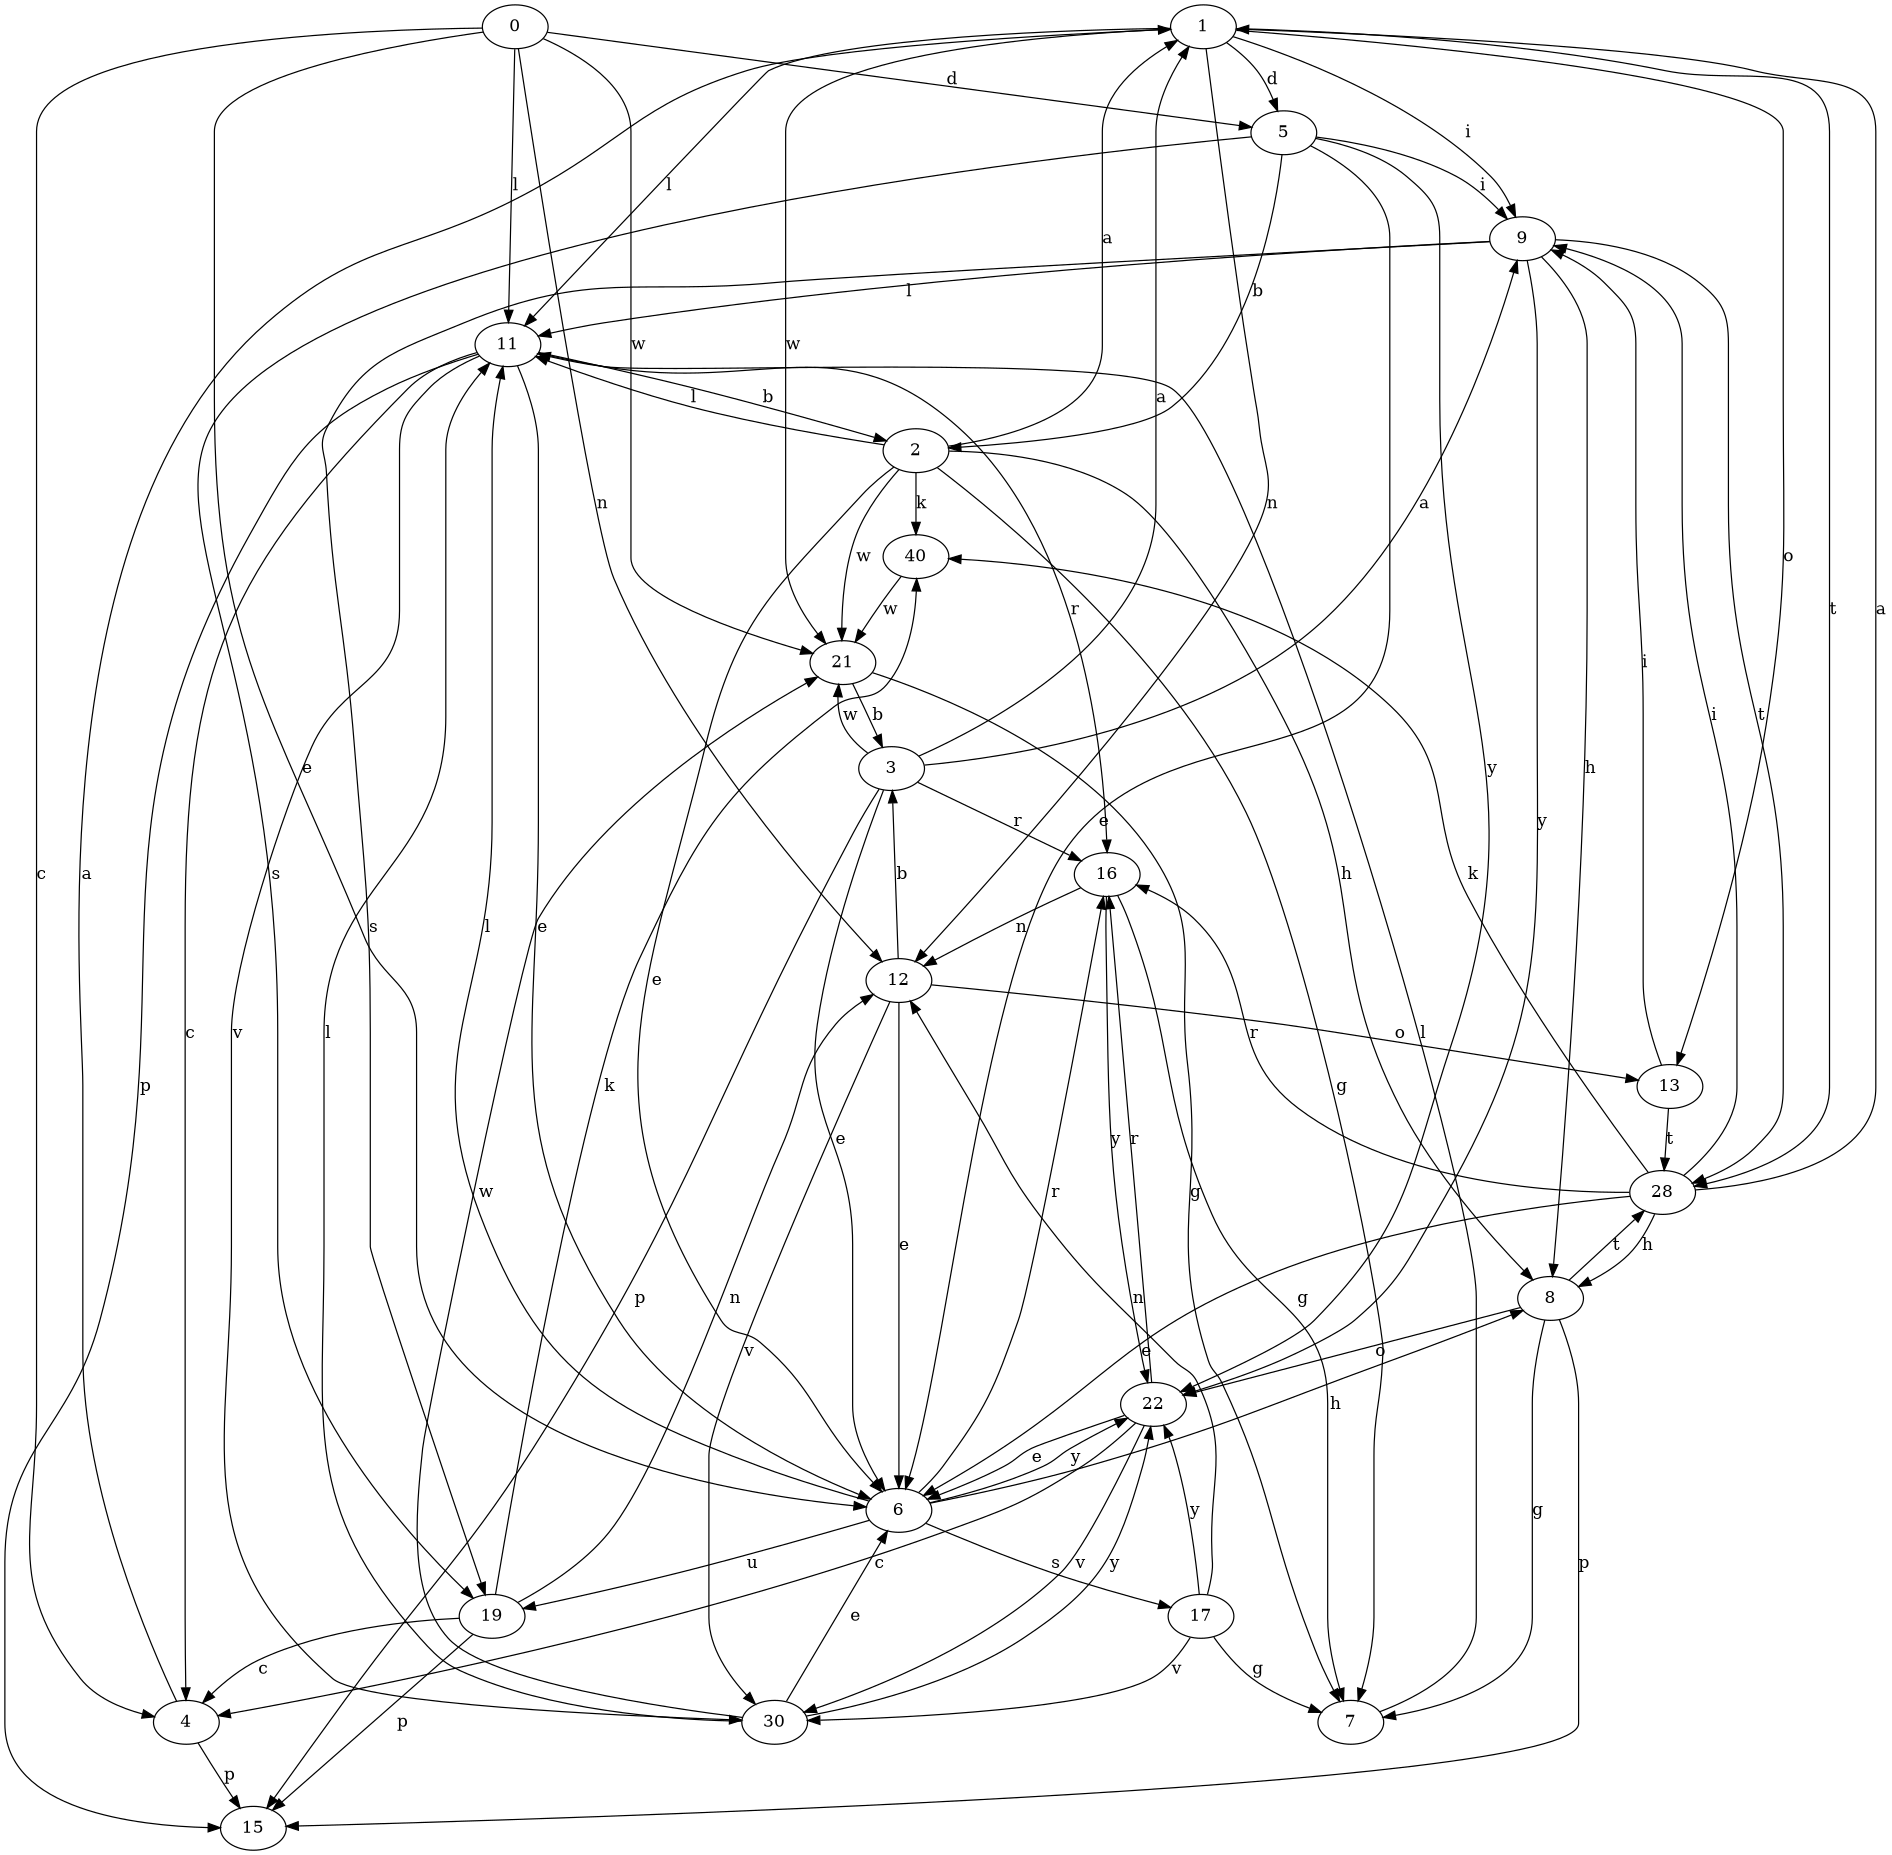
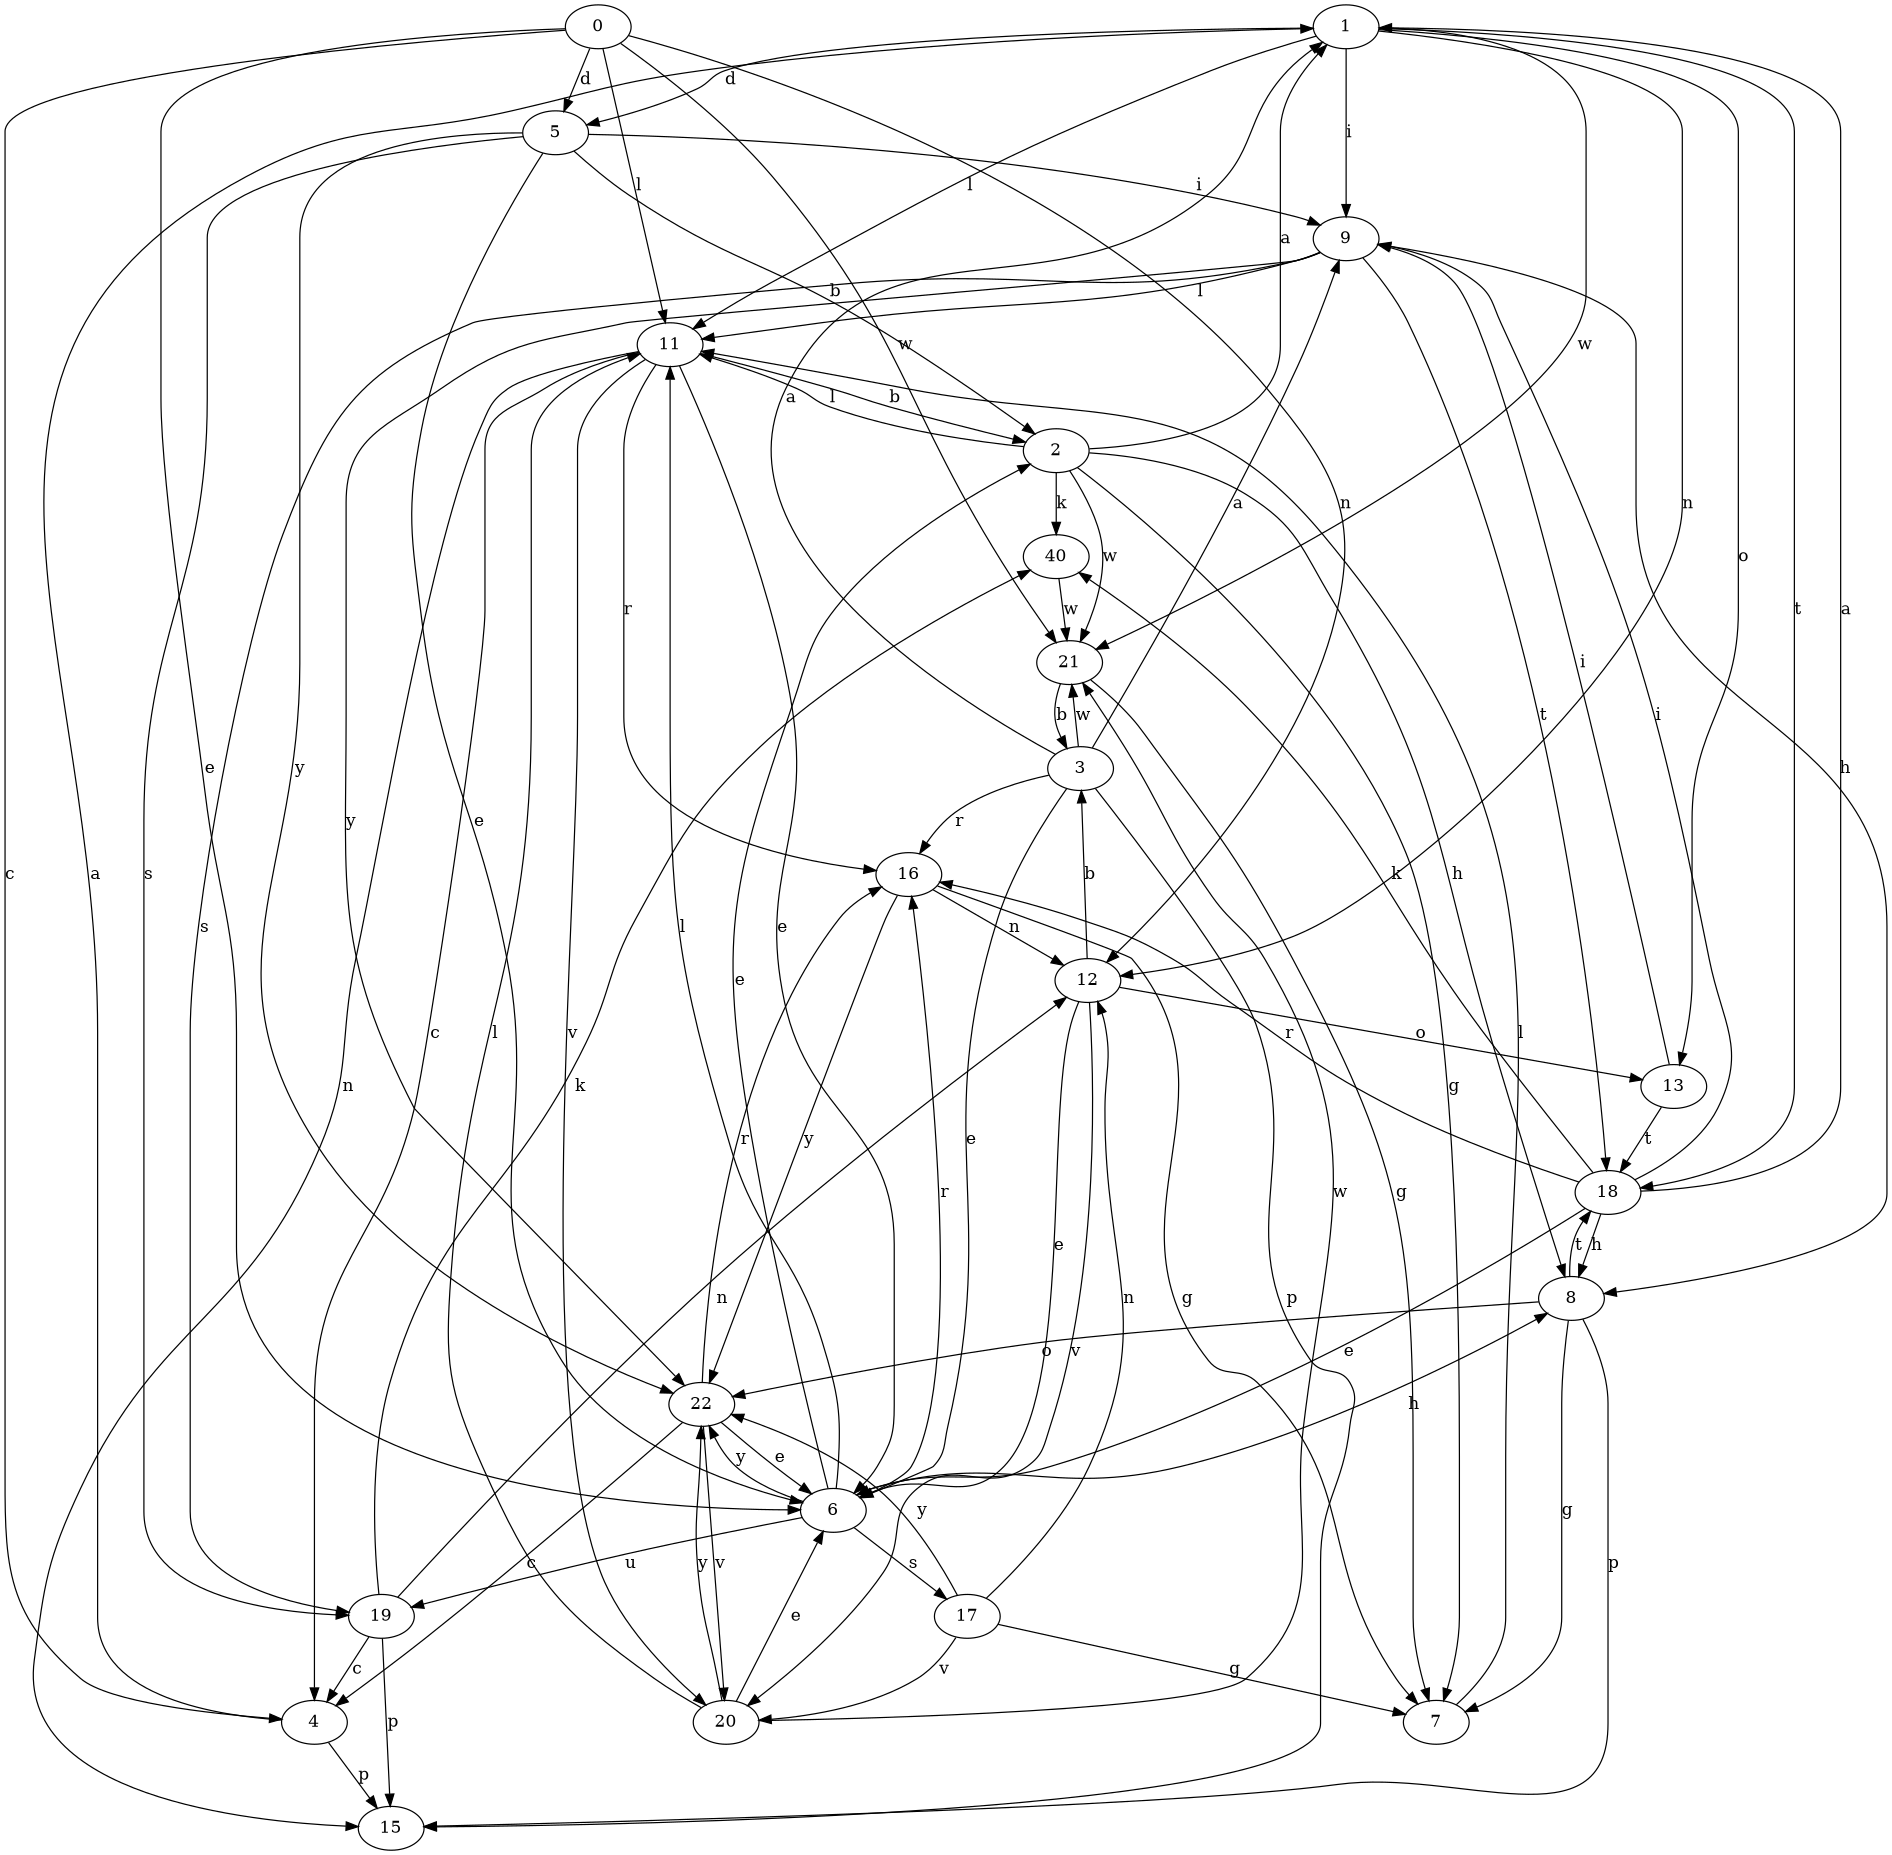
(647, 980) -> (735, 928)
(146, 1087) -> (349, 1087)
(1663, 1192) -> (1608, 1192)
(775, 1722) -> (726, 1722)
